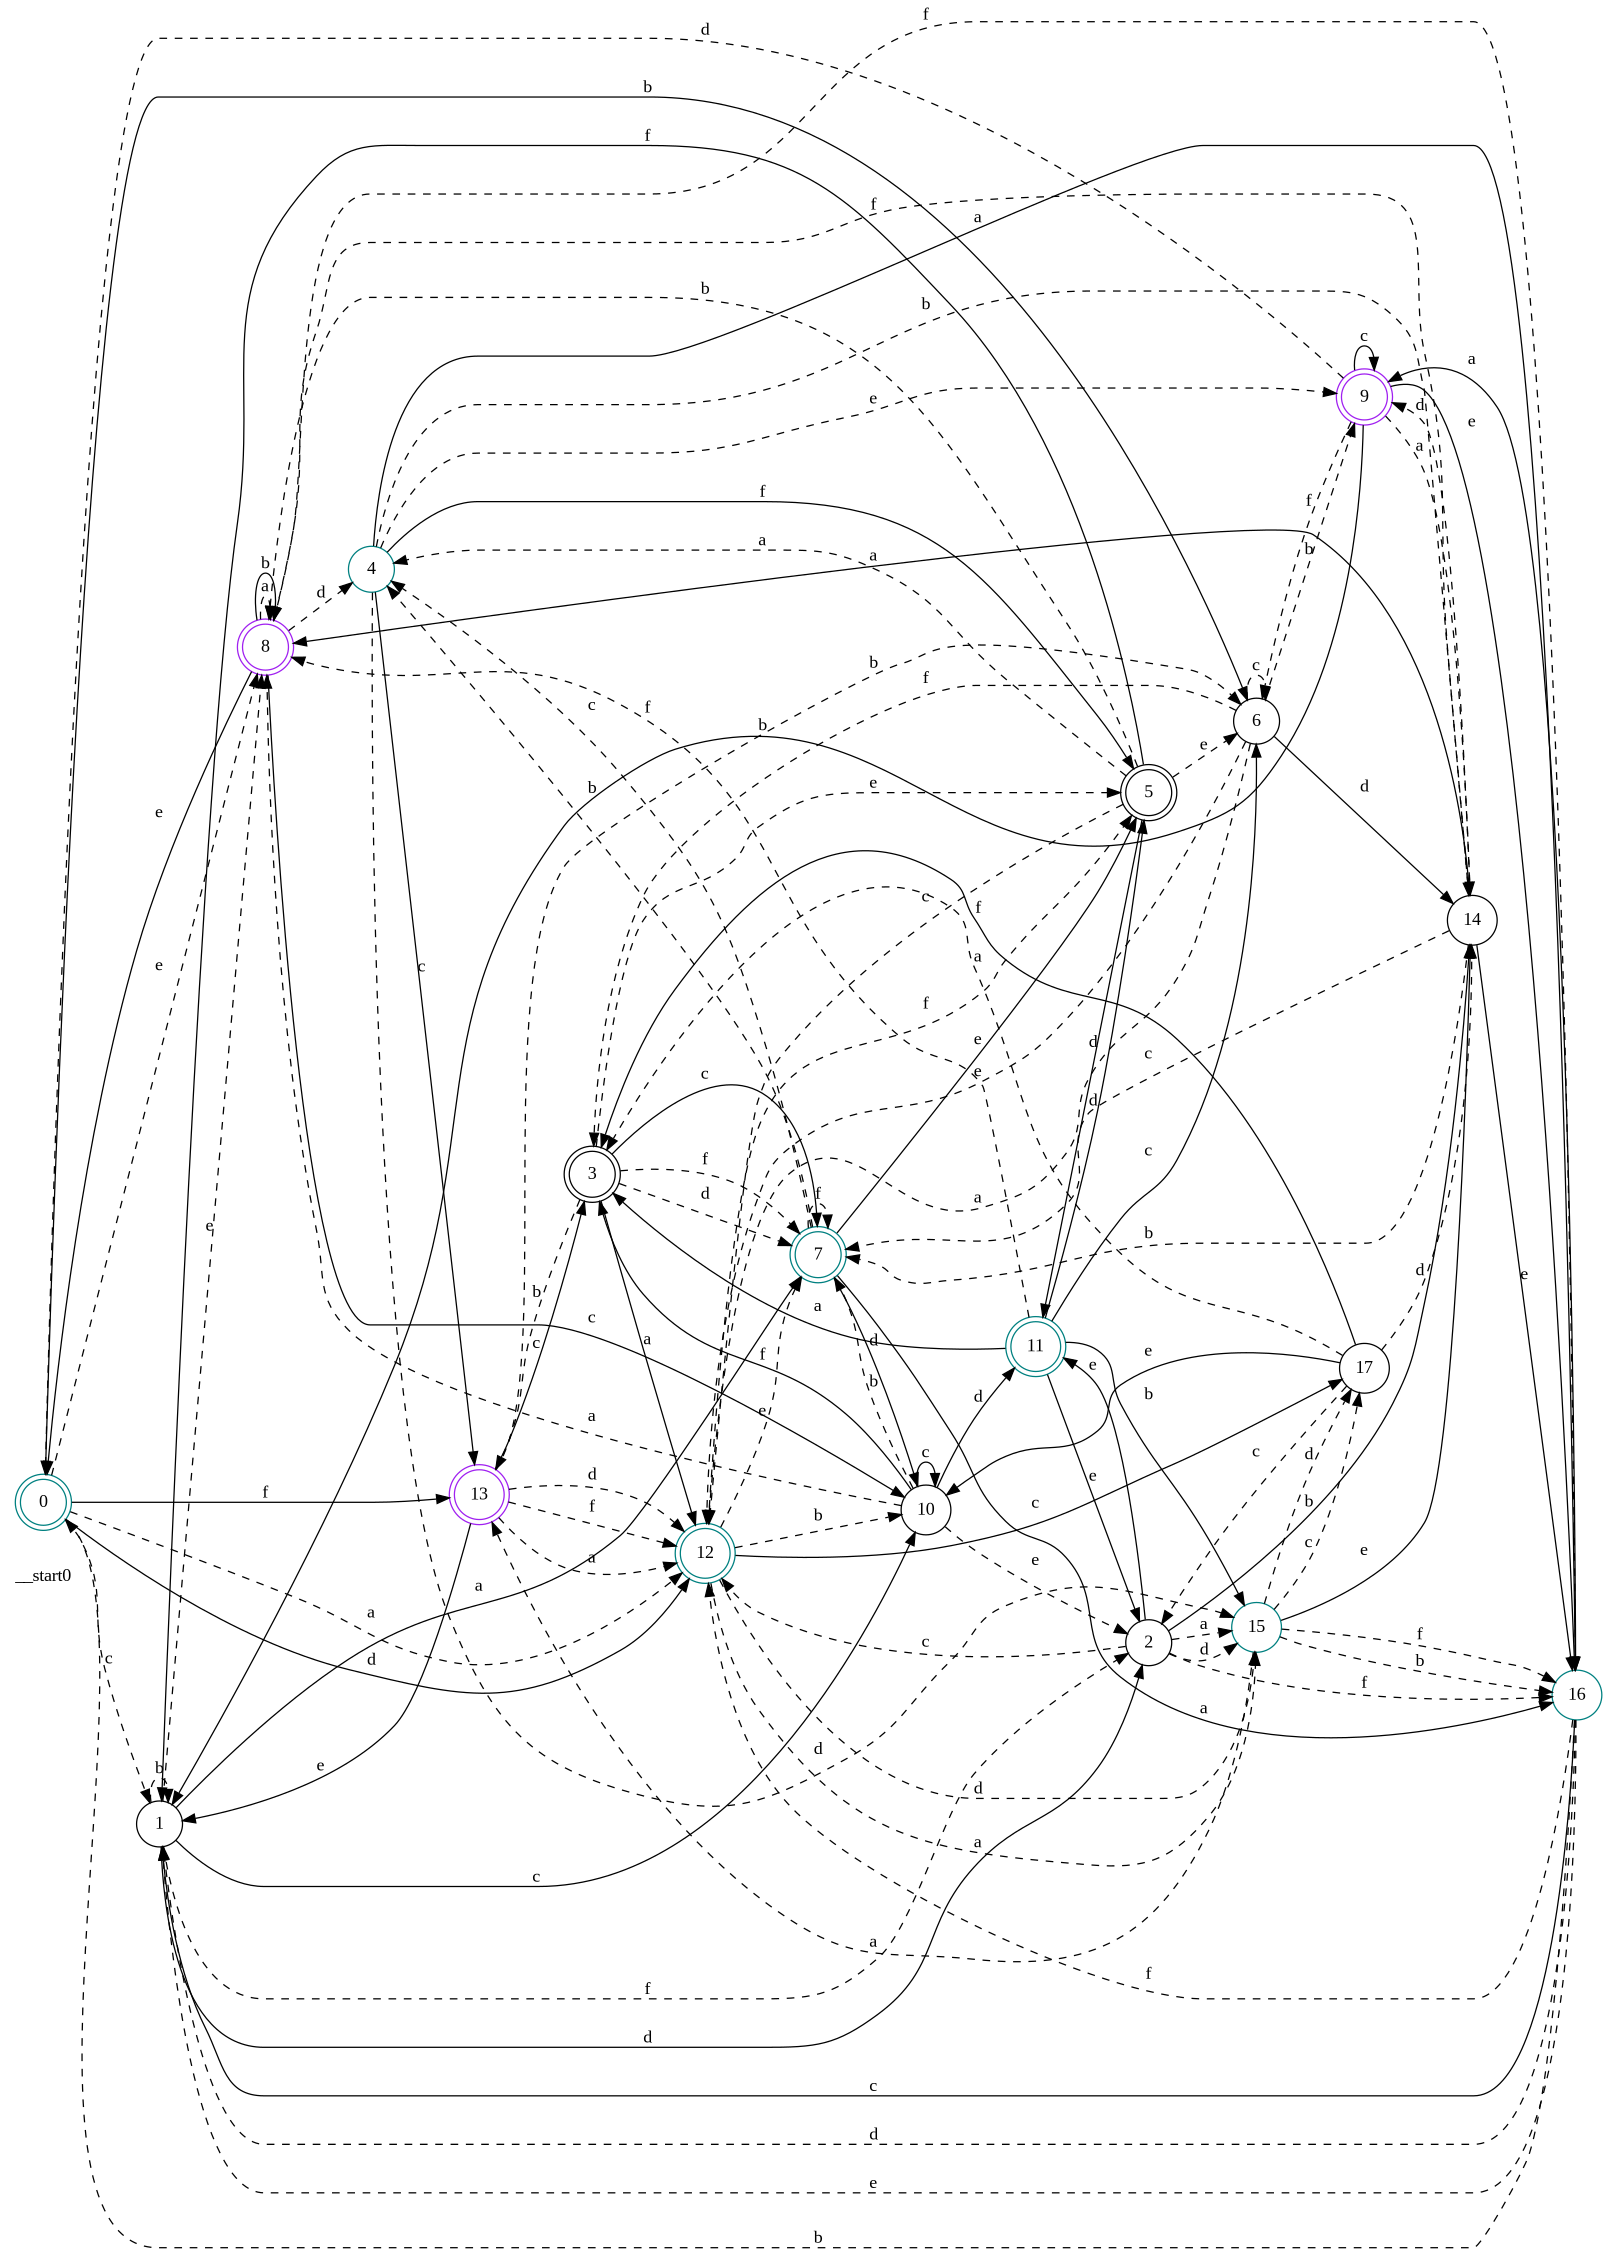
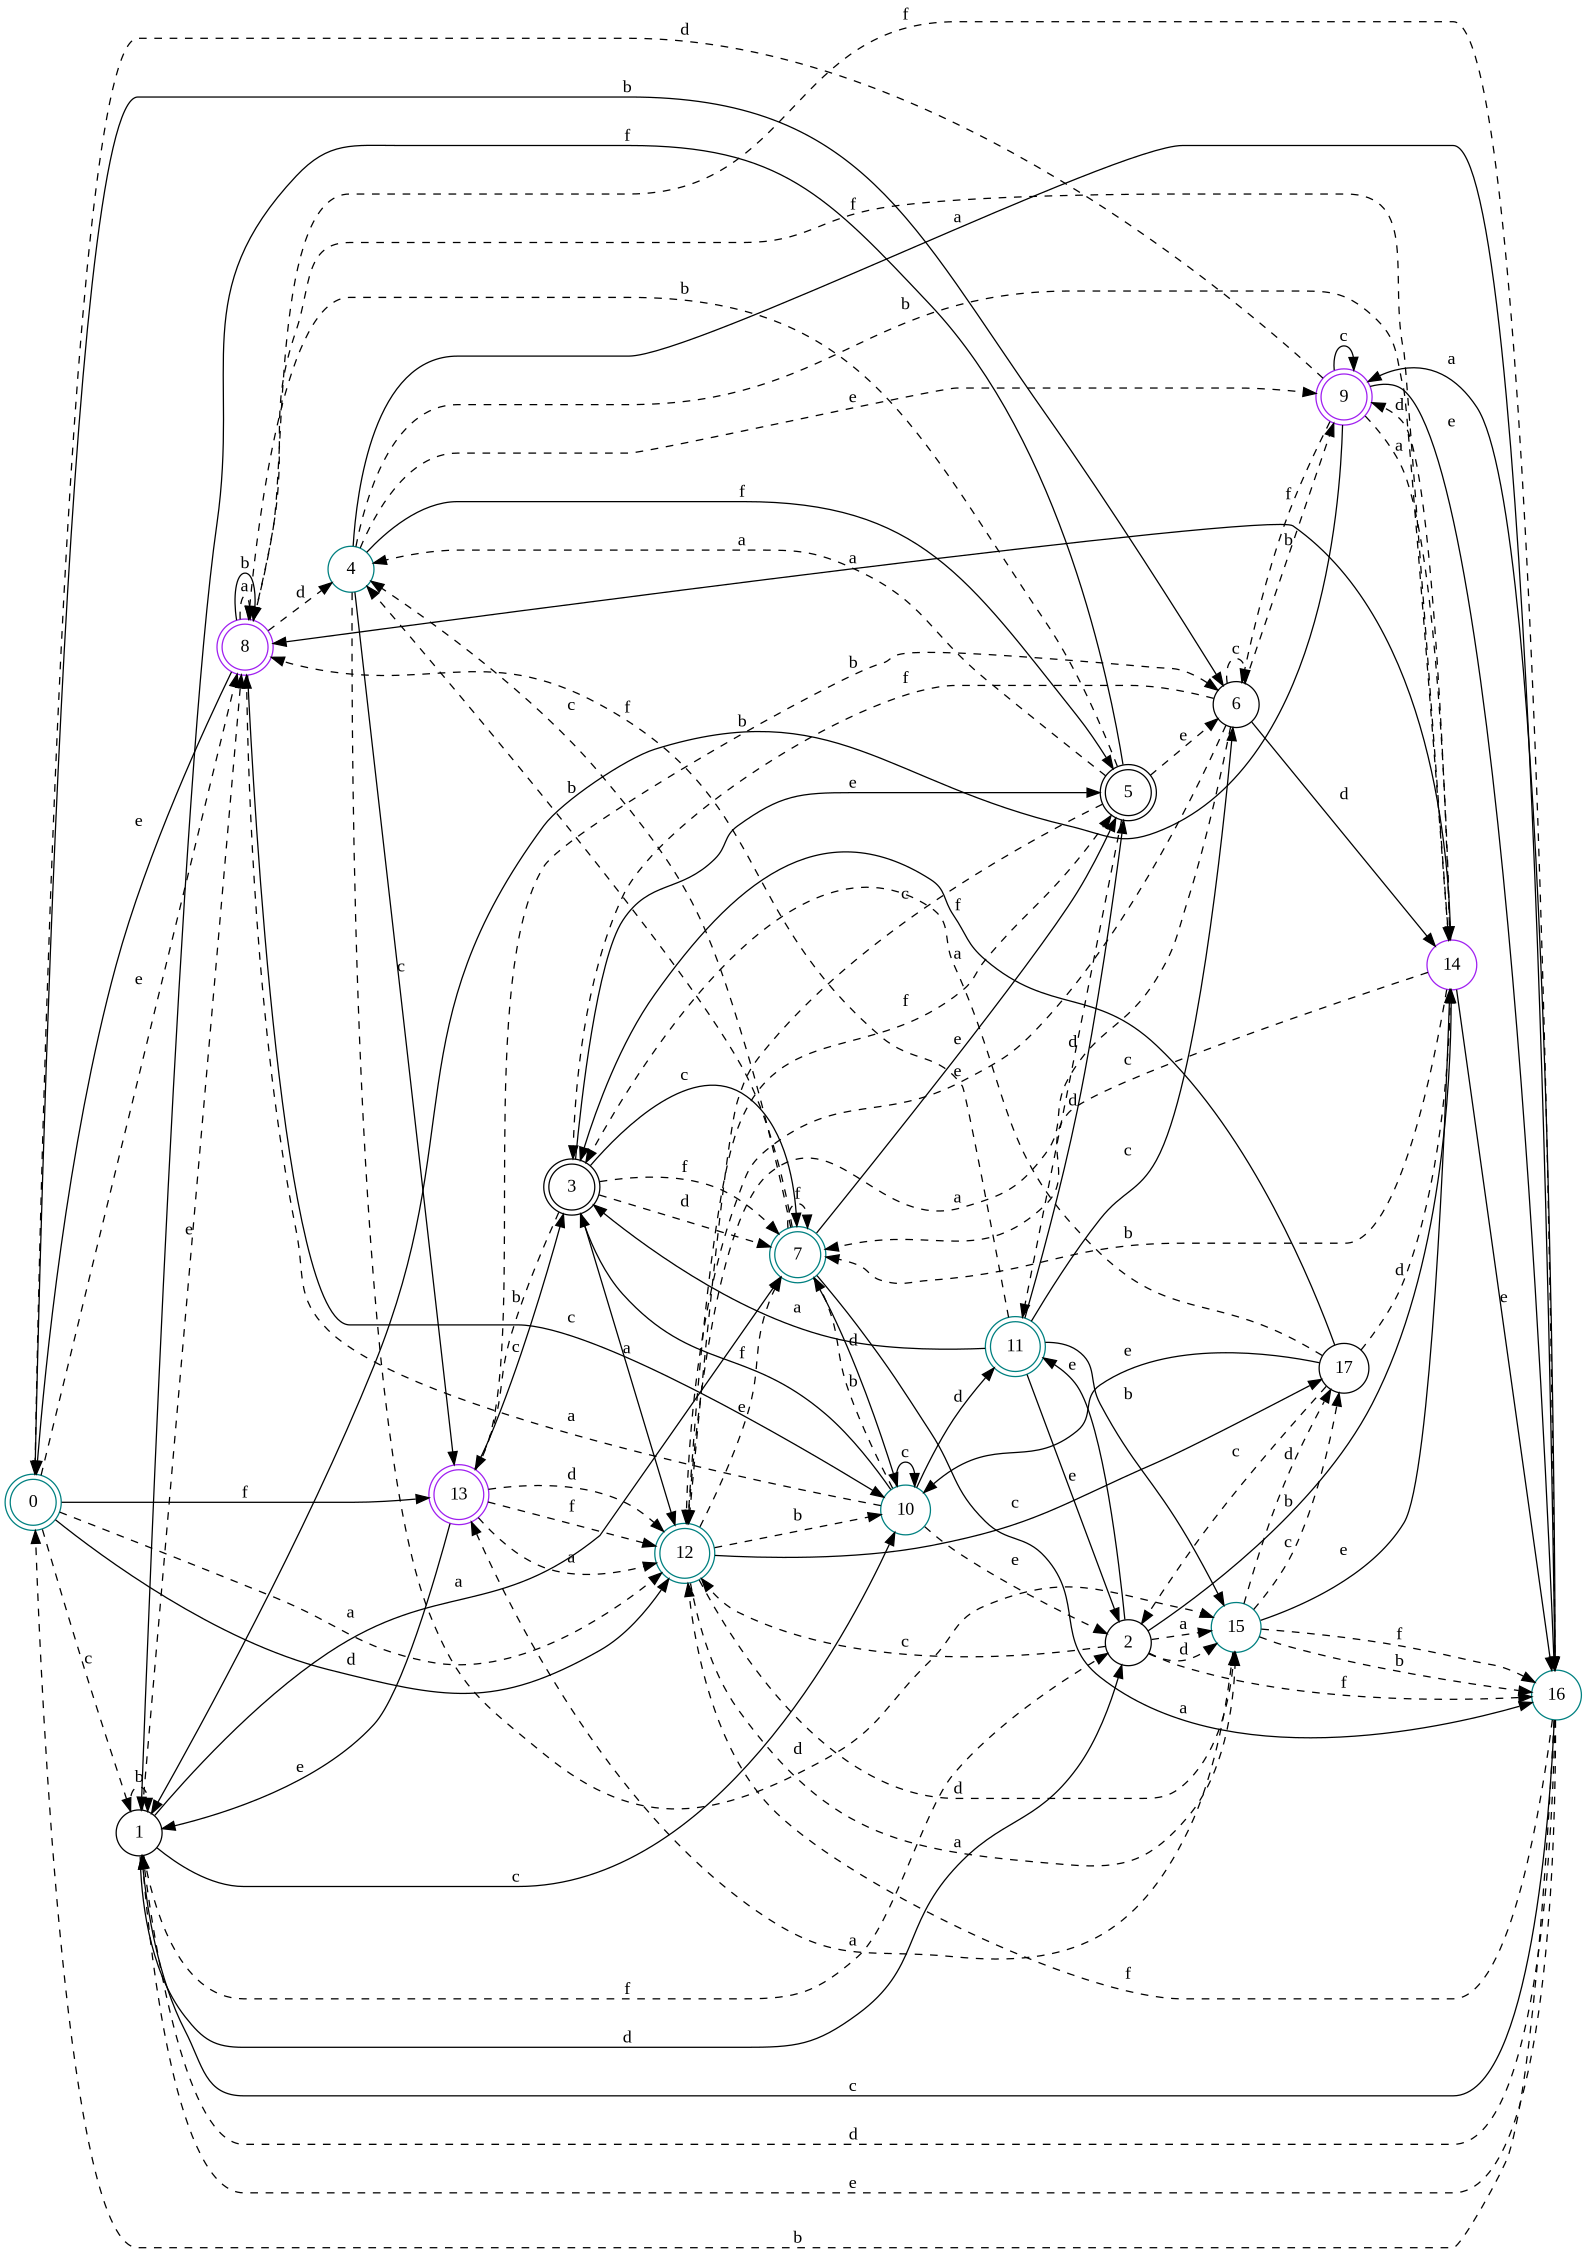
(740, 853) -> (726, 842)
(1472, 920) -> (1452, 965)
(1096, 1050) -> (1076, 1050)
(926, 1510) -> (906, 1510)
(43, 1576) -> none
